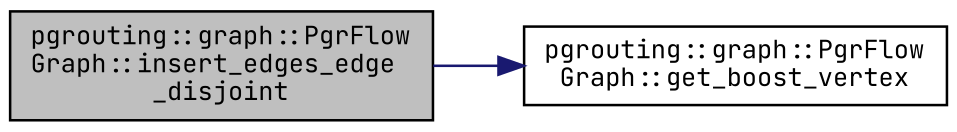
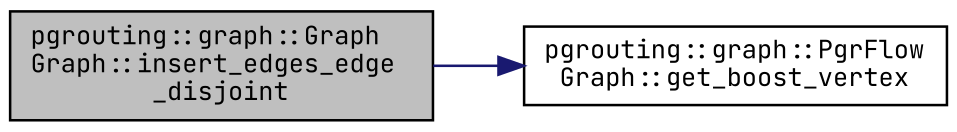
(222, 66) -> (222, 66)
